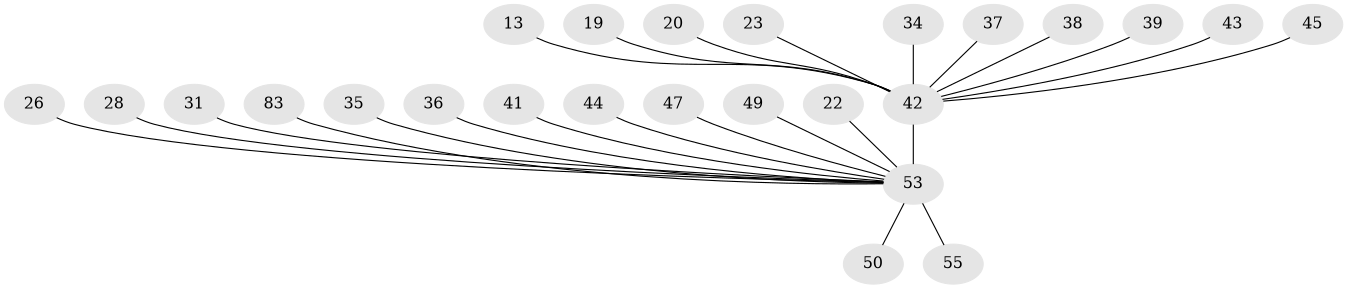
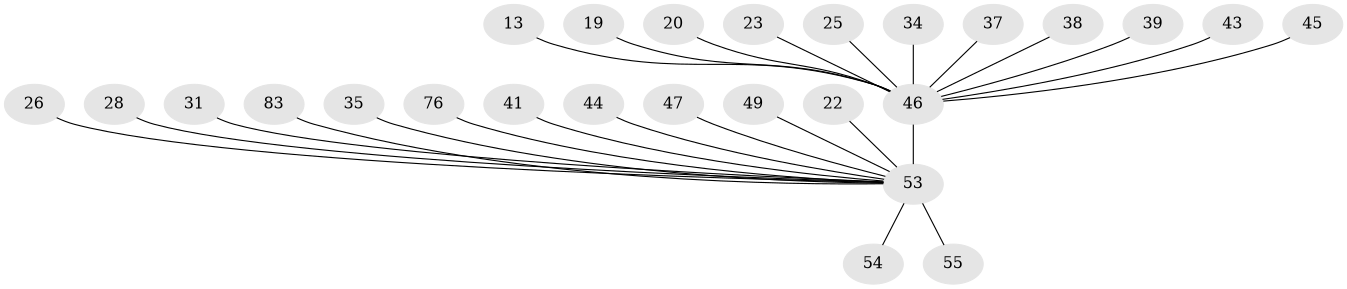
none -> (833, 24)
(434, 104) -> (434, 104)
(913, 104) -> (913, 104)
(873, 264) -> (873, 264)
